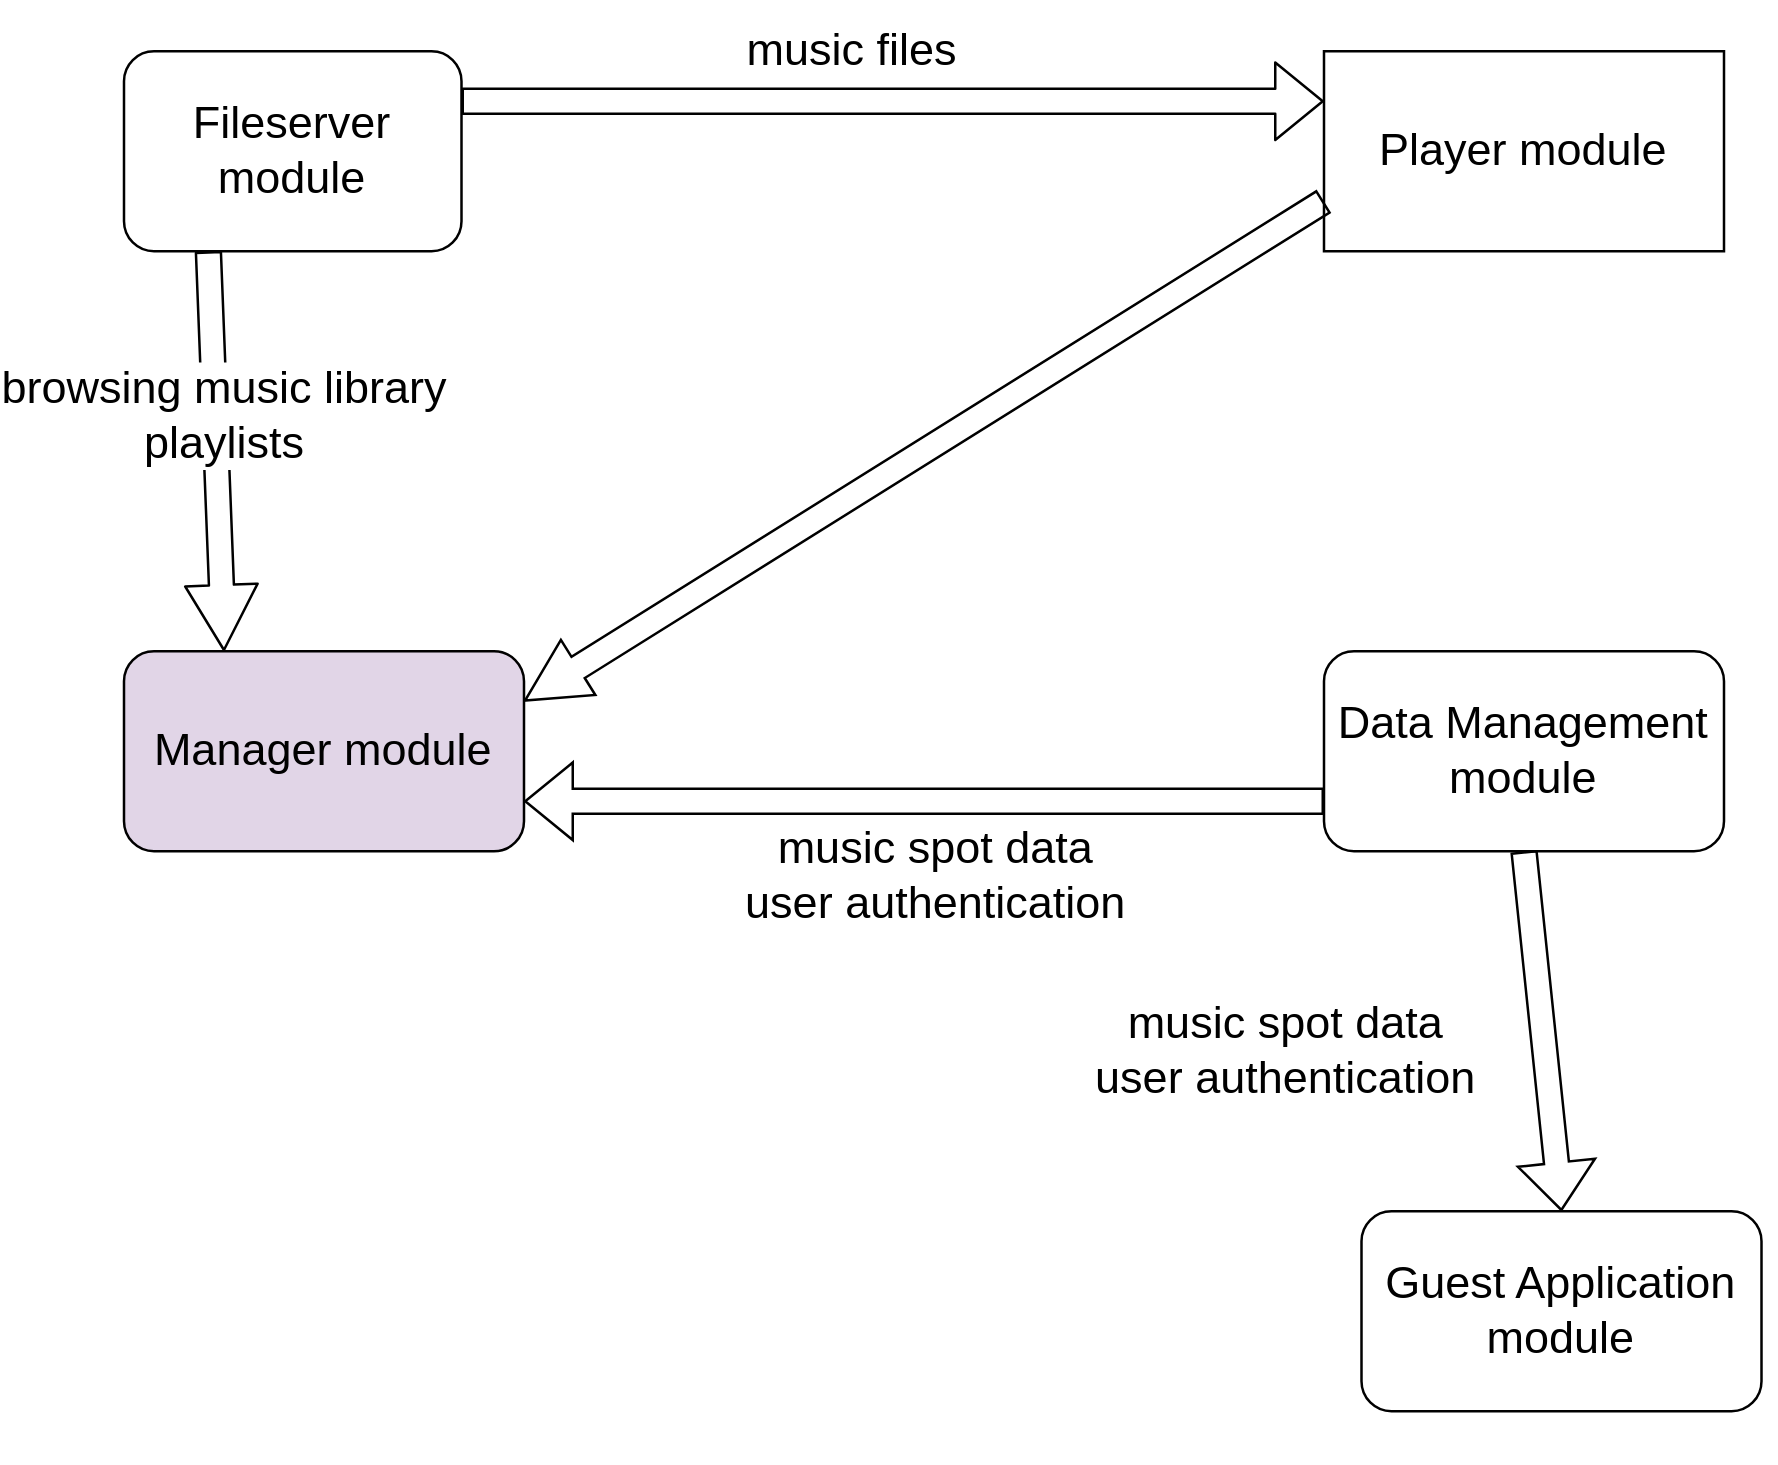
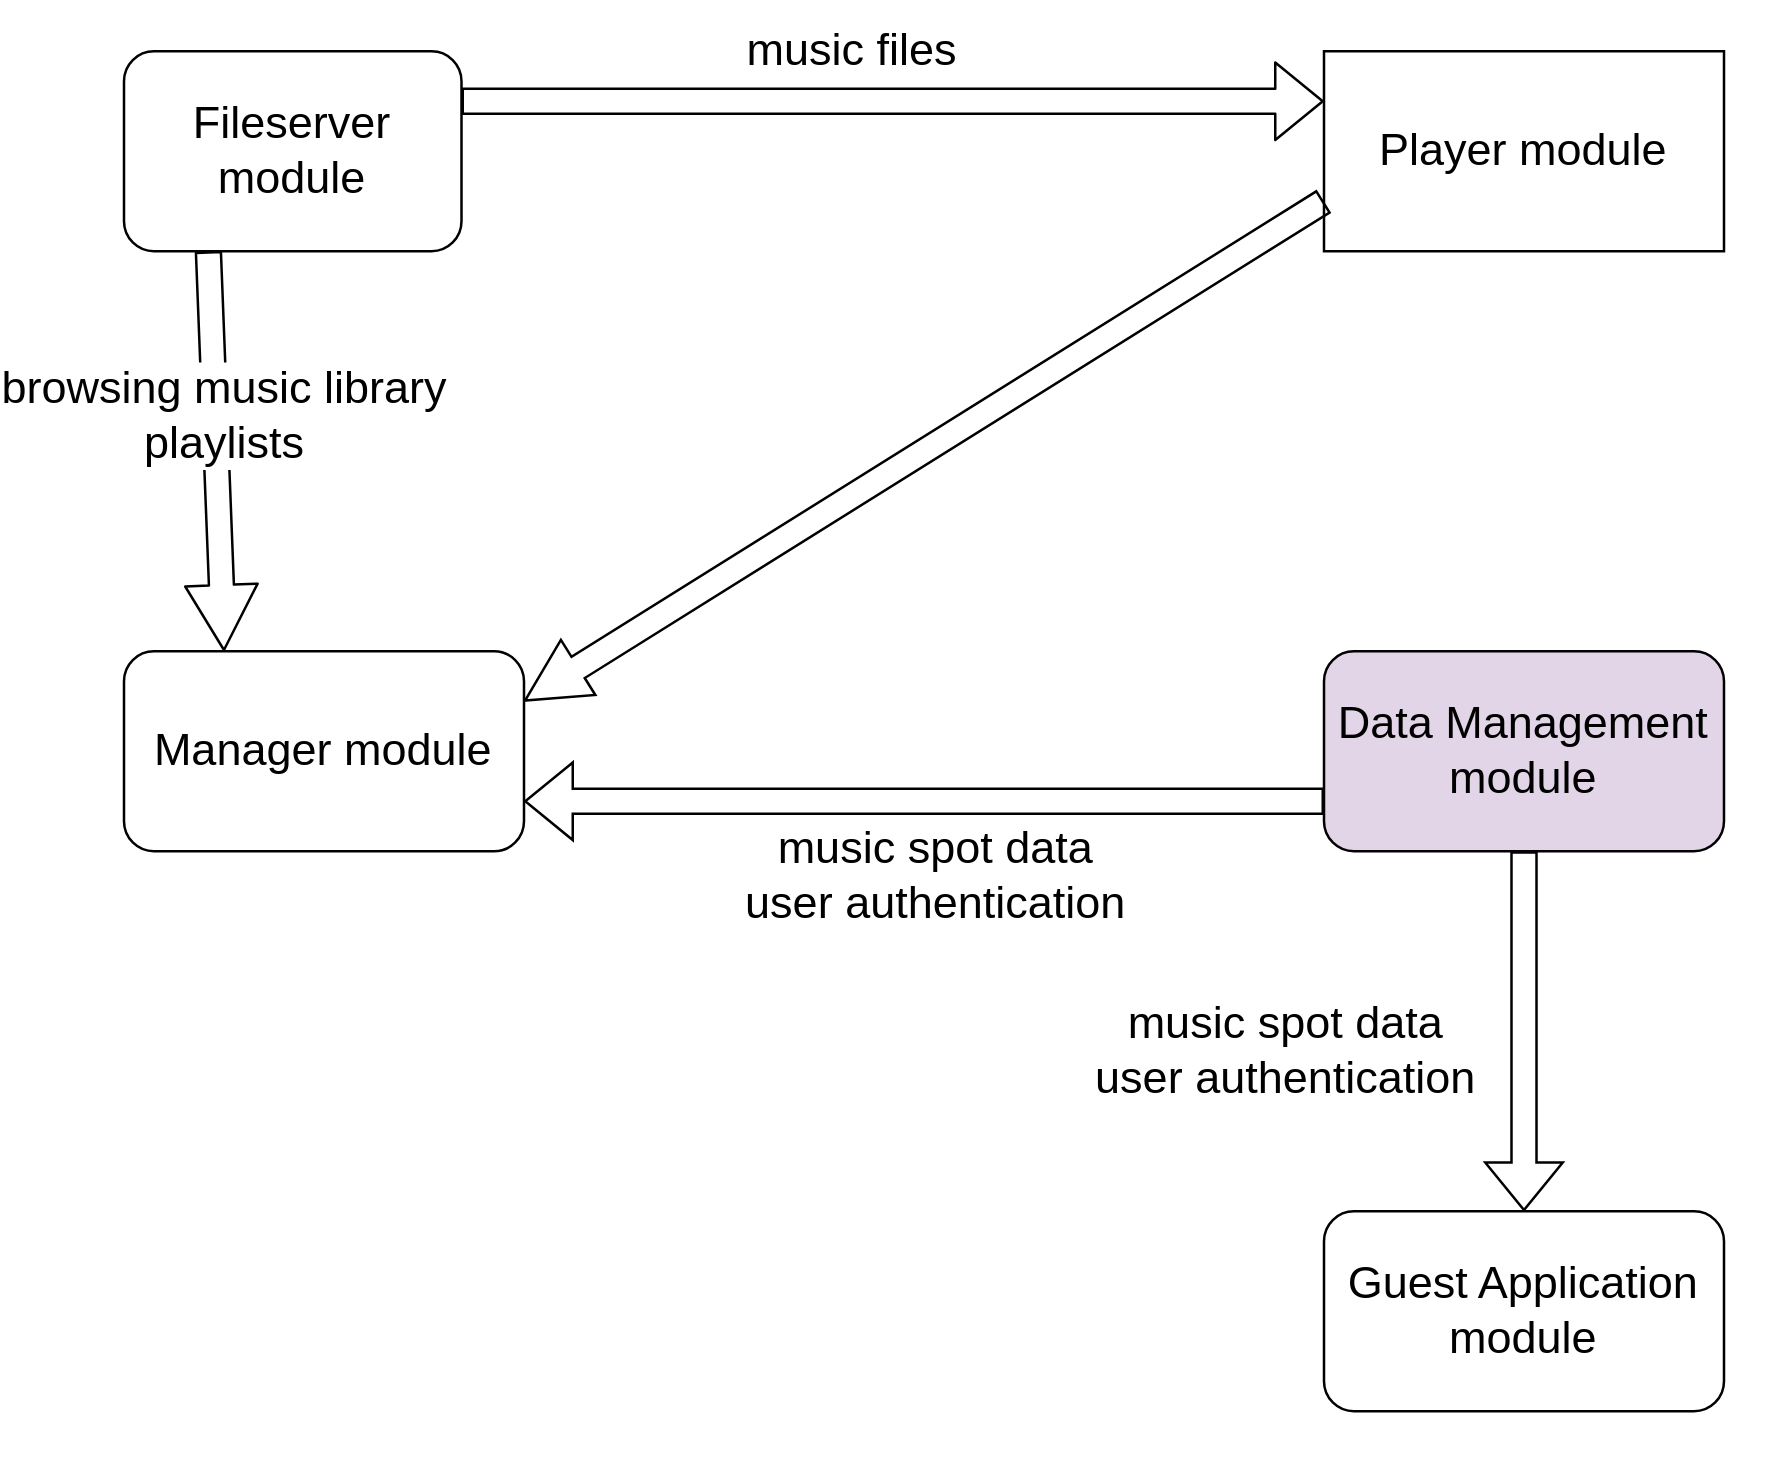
(324, 751) -> (324, 751)
(1524, 751) -> (1524, 751)
(1561, 1311) -> (1524, 1311)
